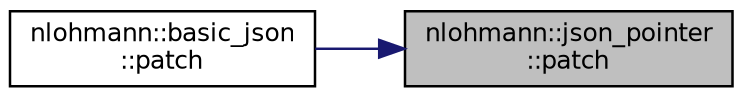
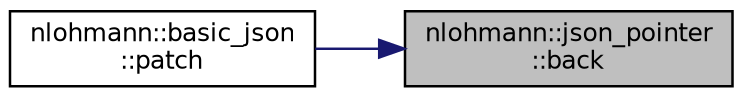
(569, 49) -> (569, 49)
